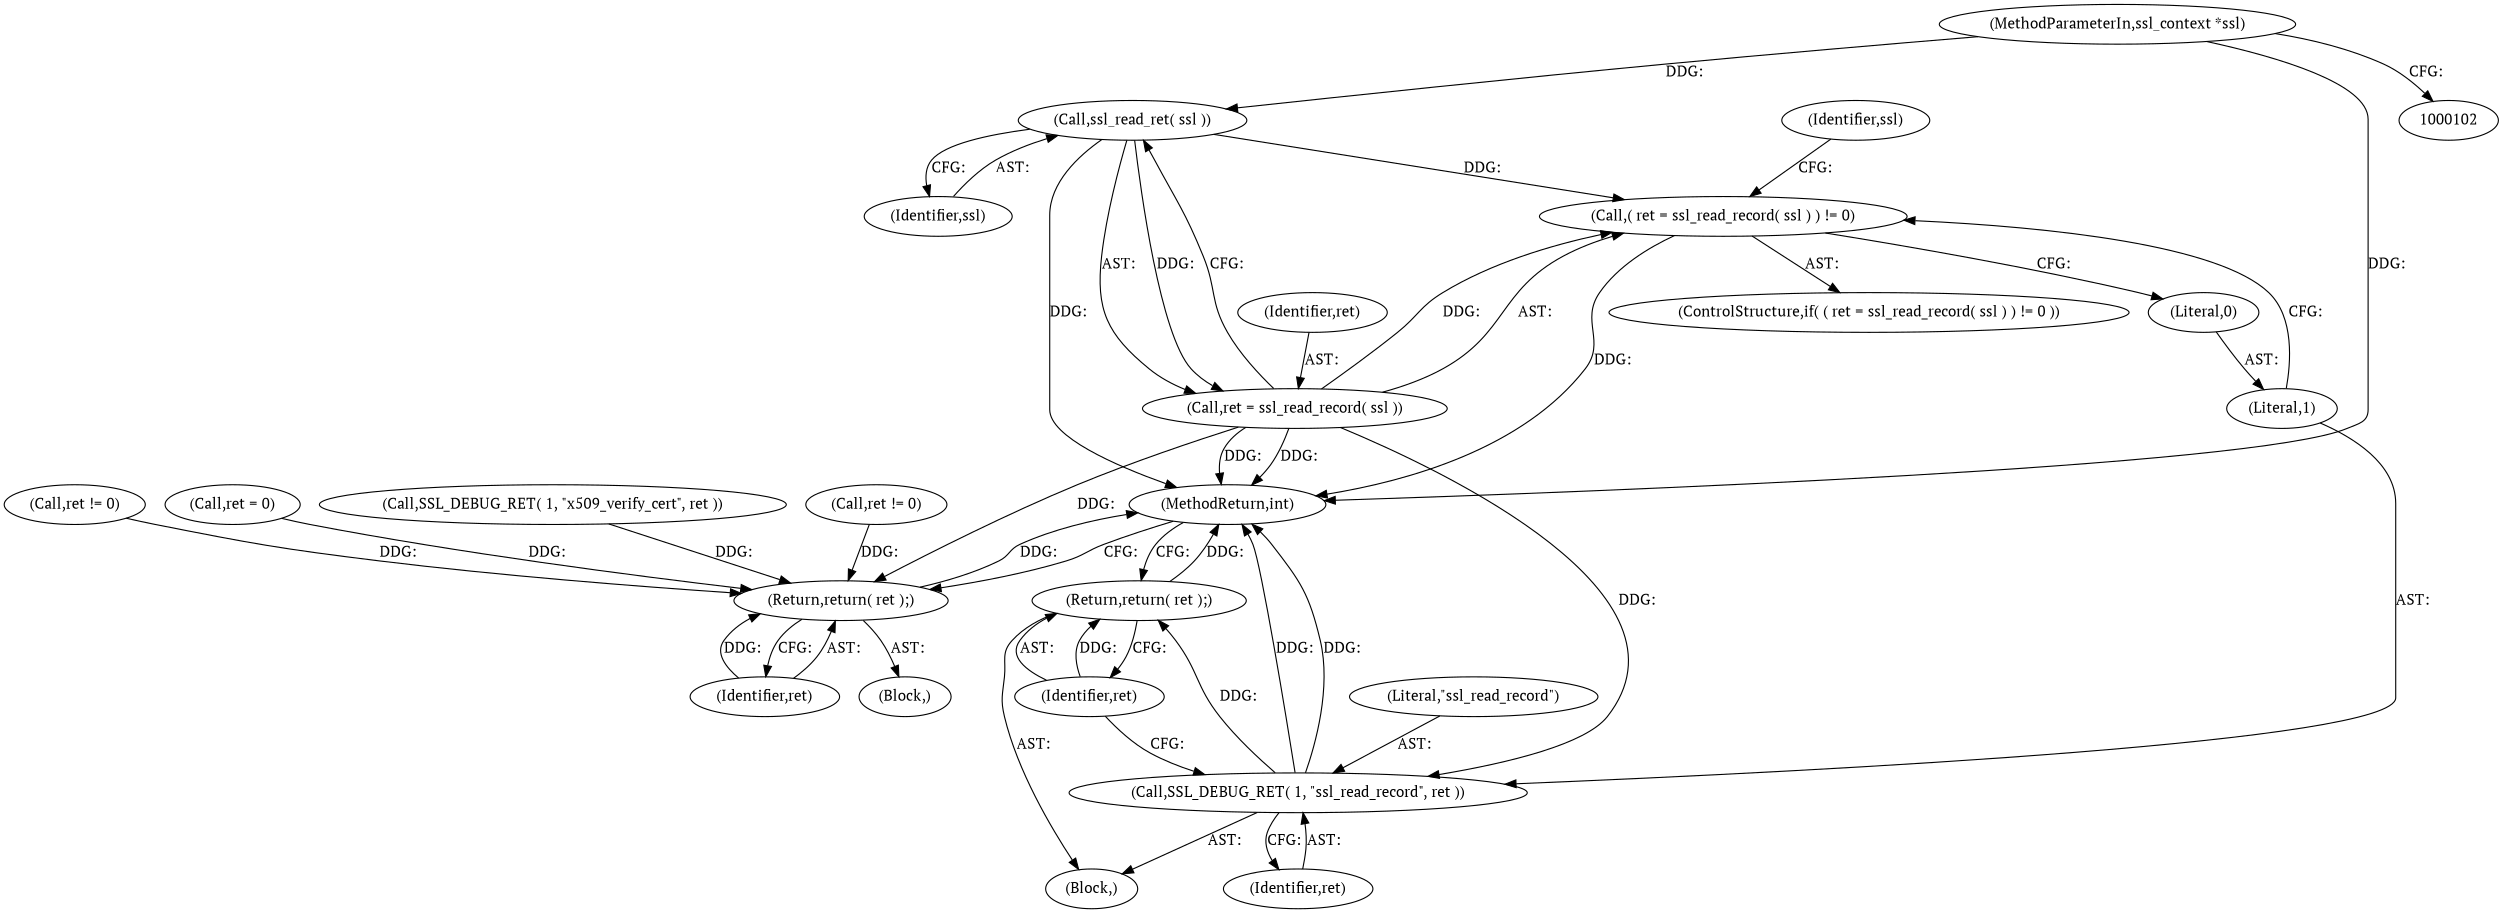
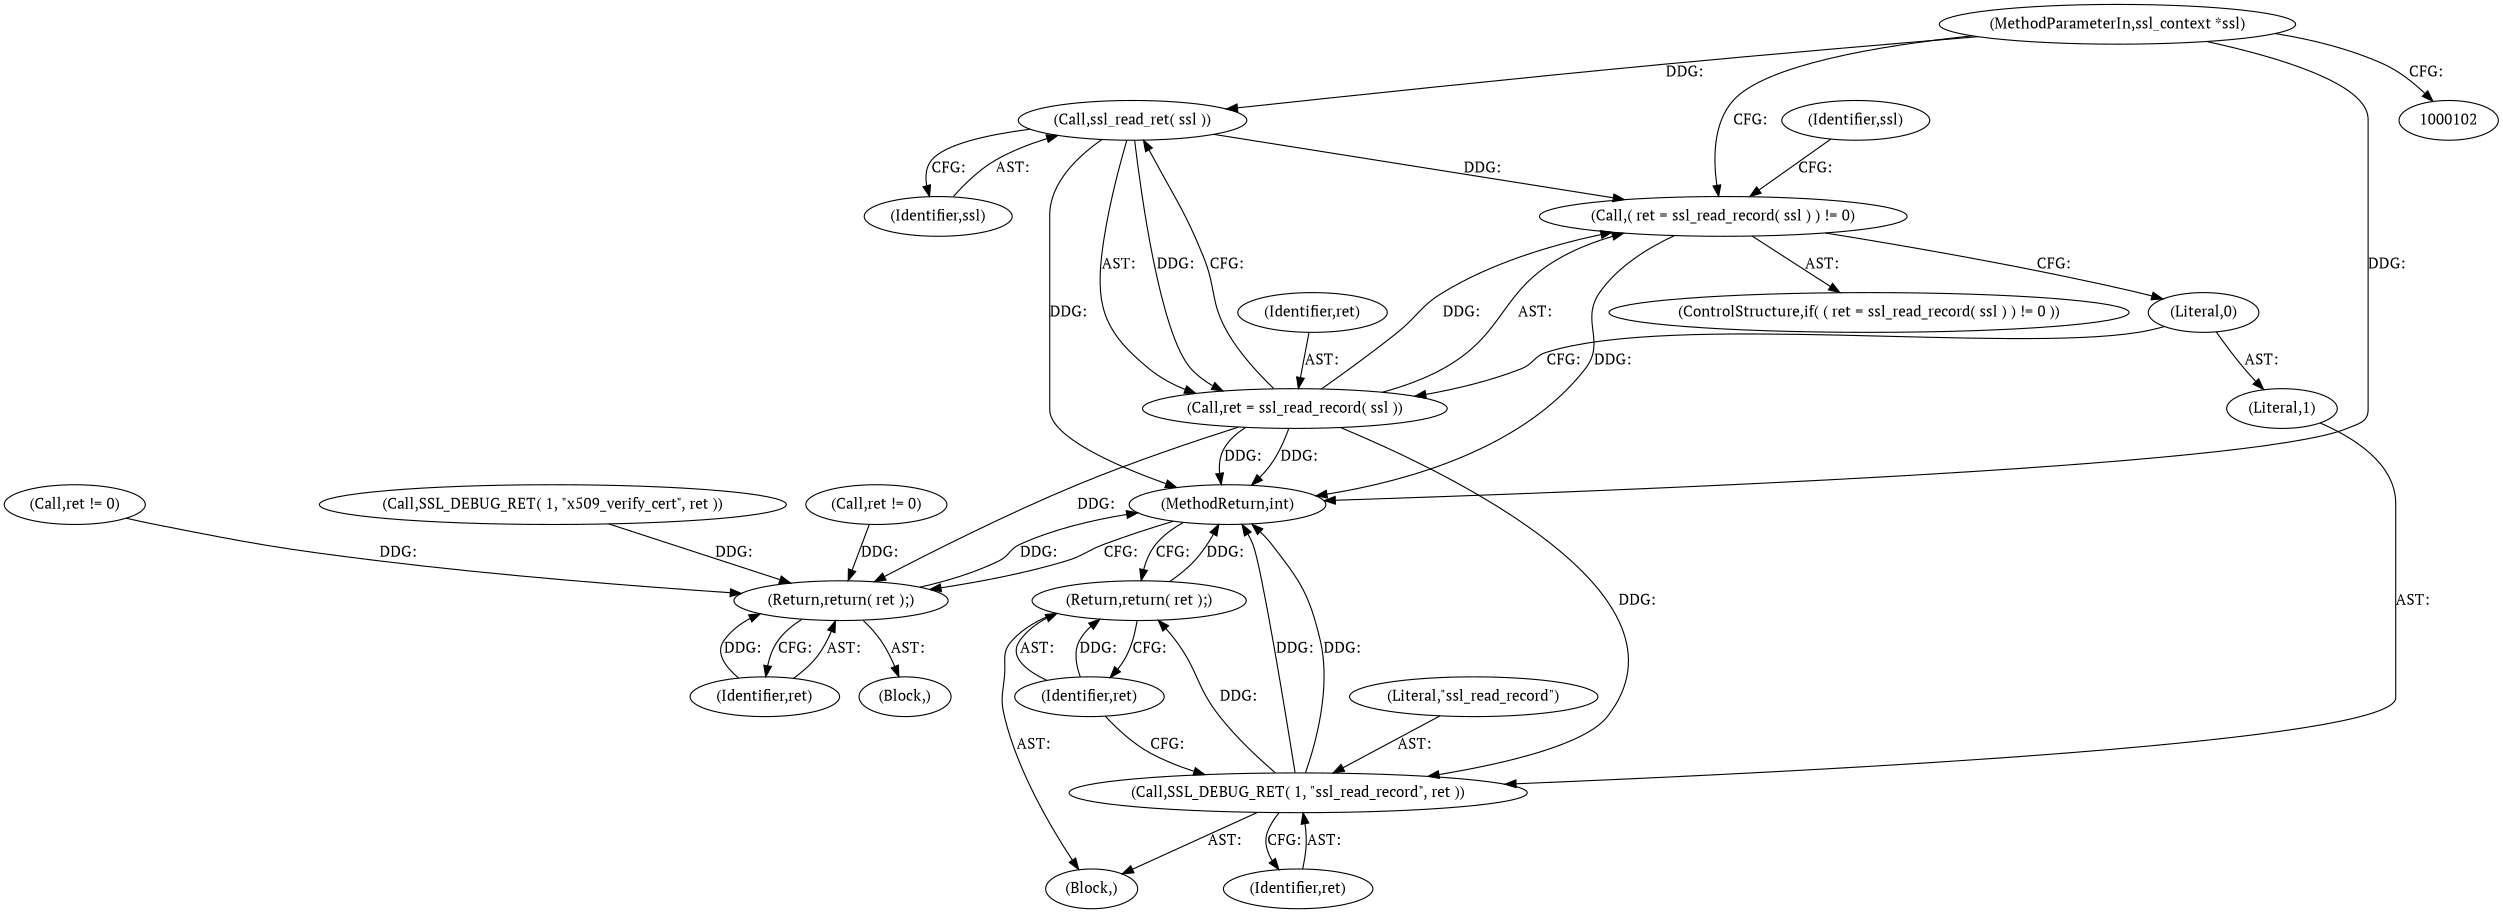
(2147, 246) -> (1805, 65)
none -> (1791, 334)
(233, 505) -> none
